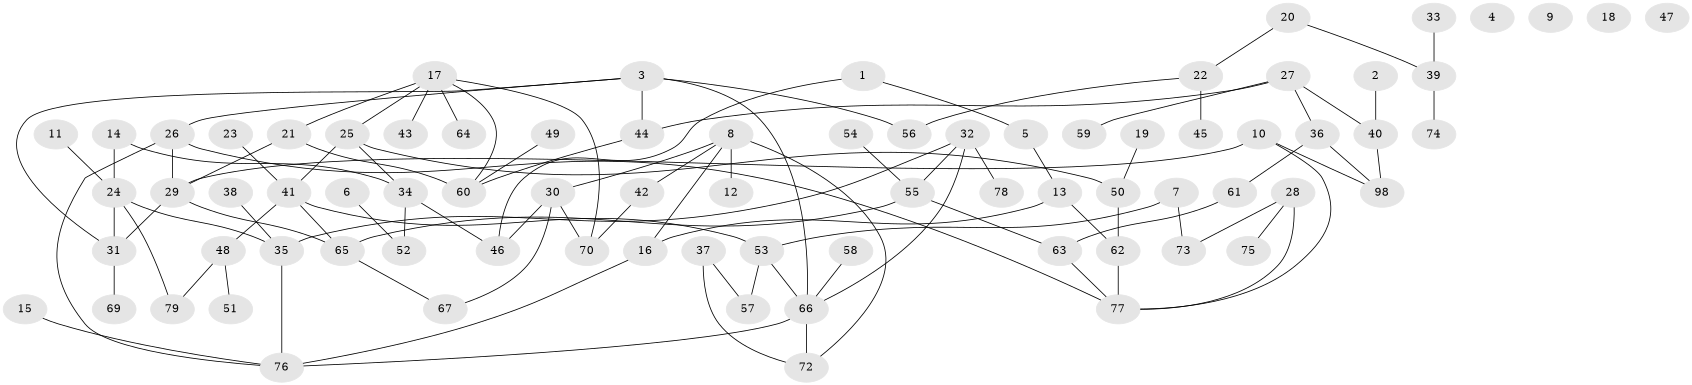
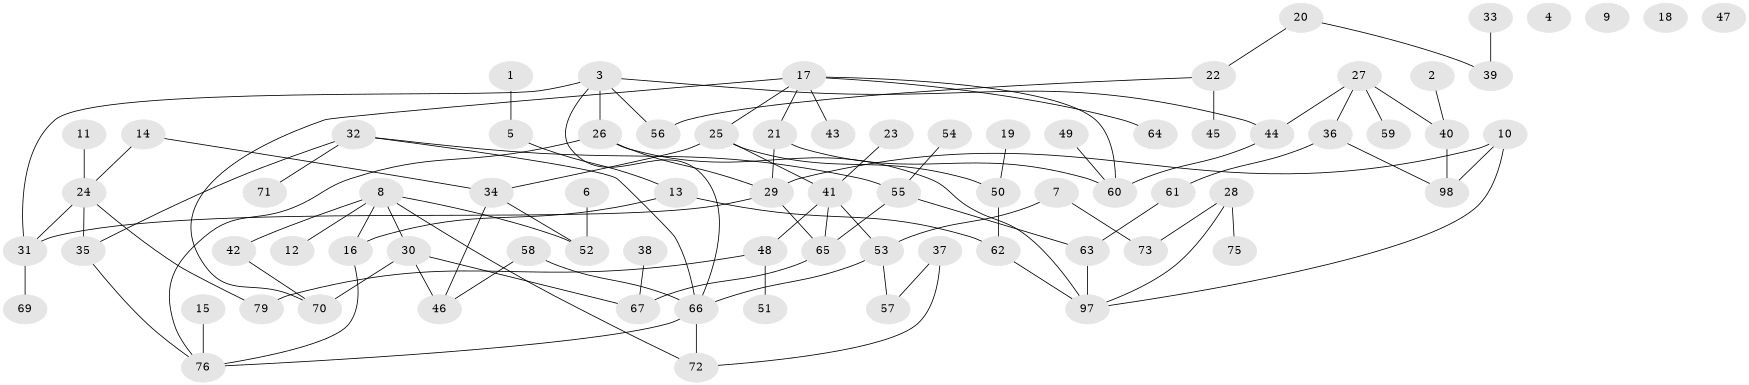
(1434, 134) -> none
(657, 154) -> (484, 280)
(1002, 193) -> (265, 193)
none -> (462, 210)
(250, 215) -> (642, 280)
(1118, 309) -> (1087, 309)
